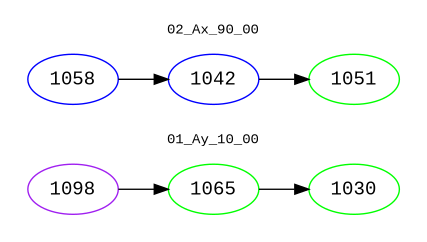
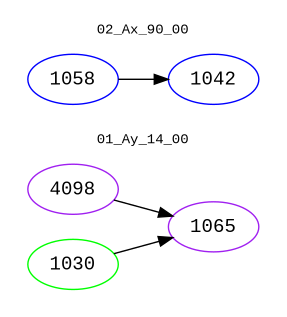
(354, 79) -> none
(214, 140) -> (143, 140)
(73, 189) -> (73, 189)
(214, 189) -> (214, 227)
(277, 189) -> (137, 247)
